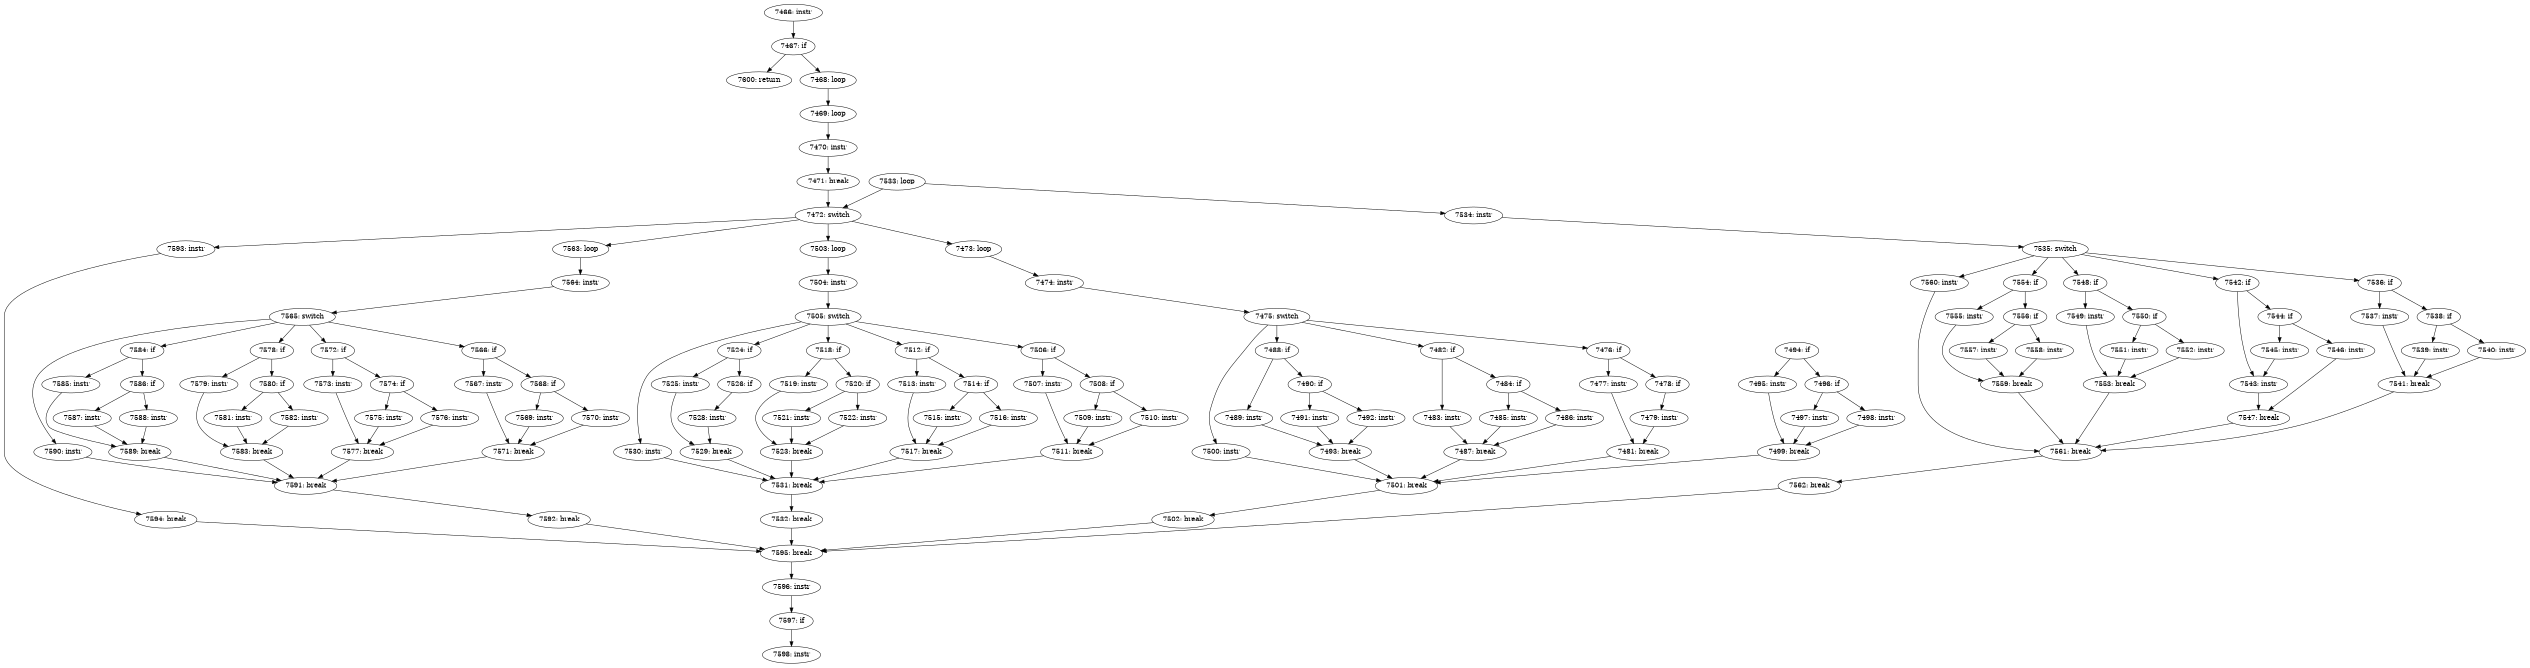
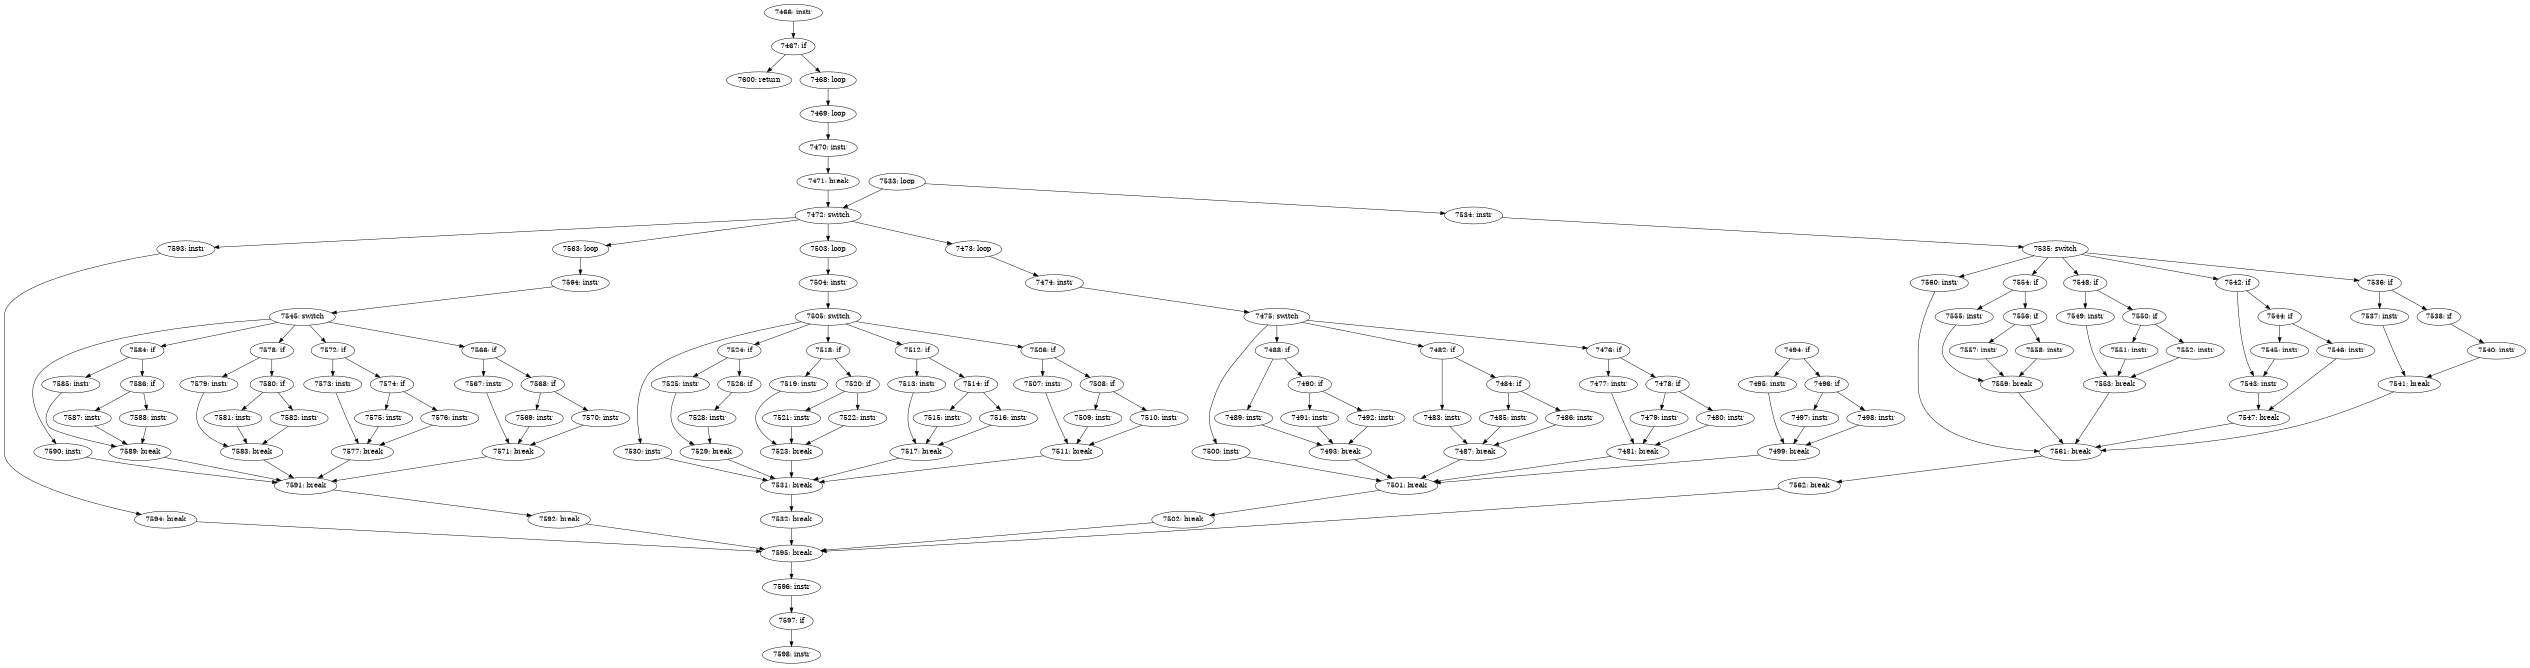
(302, 317) -> (302, 317)
(2430, 351) -> none
none -> (1725, 418)
